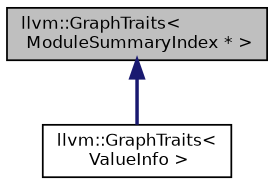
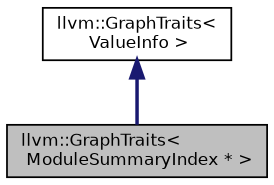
(137, 102) -> (137, 102)
